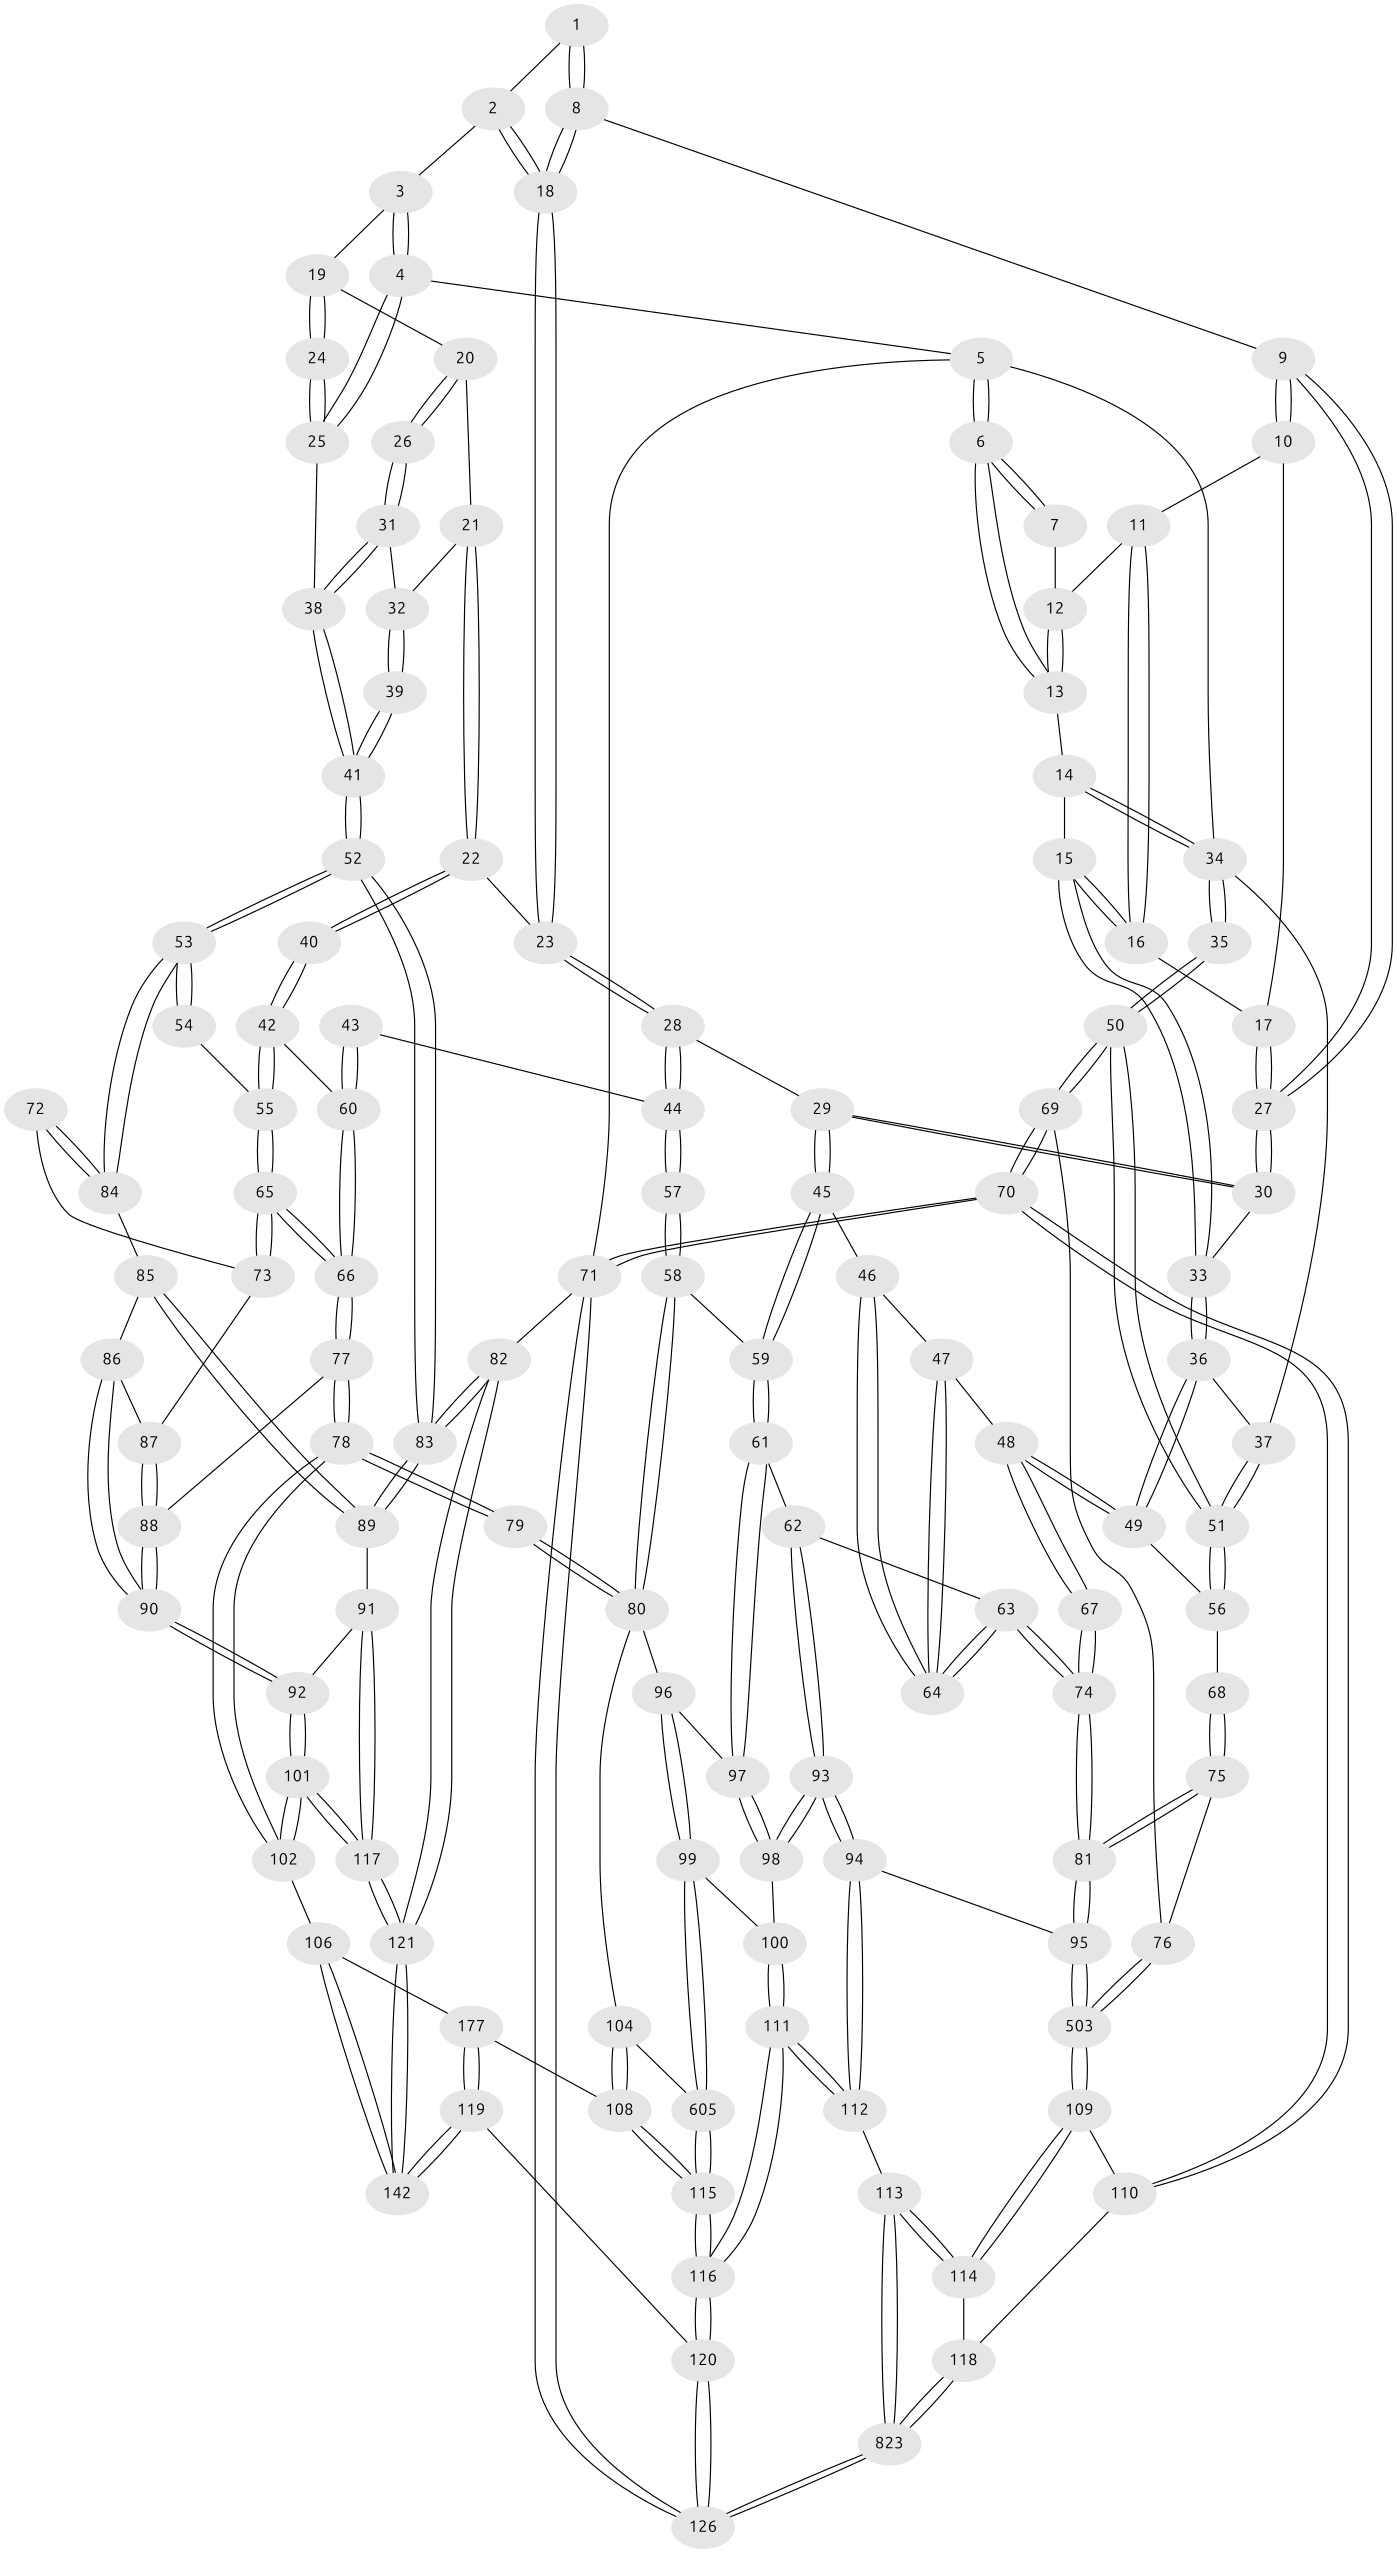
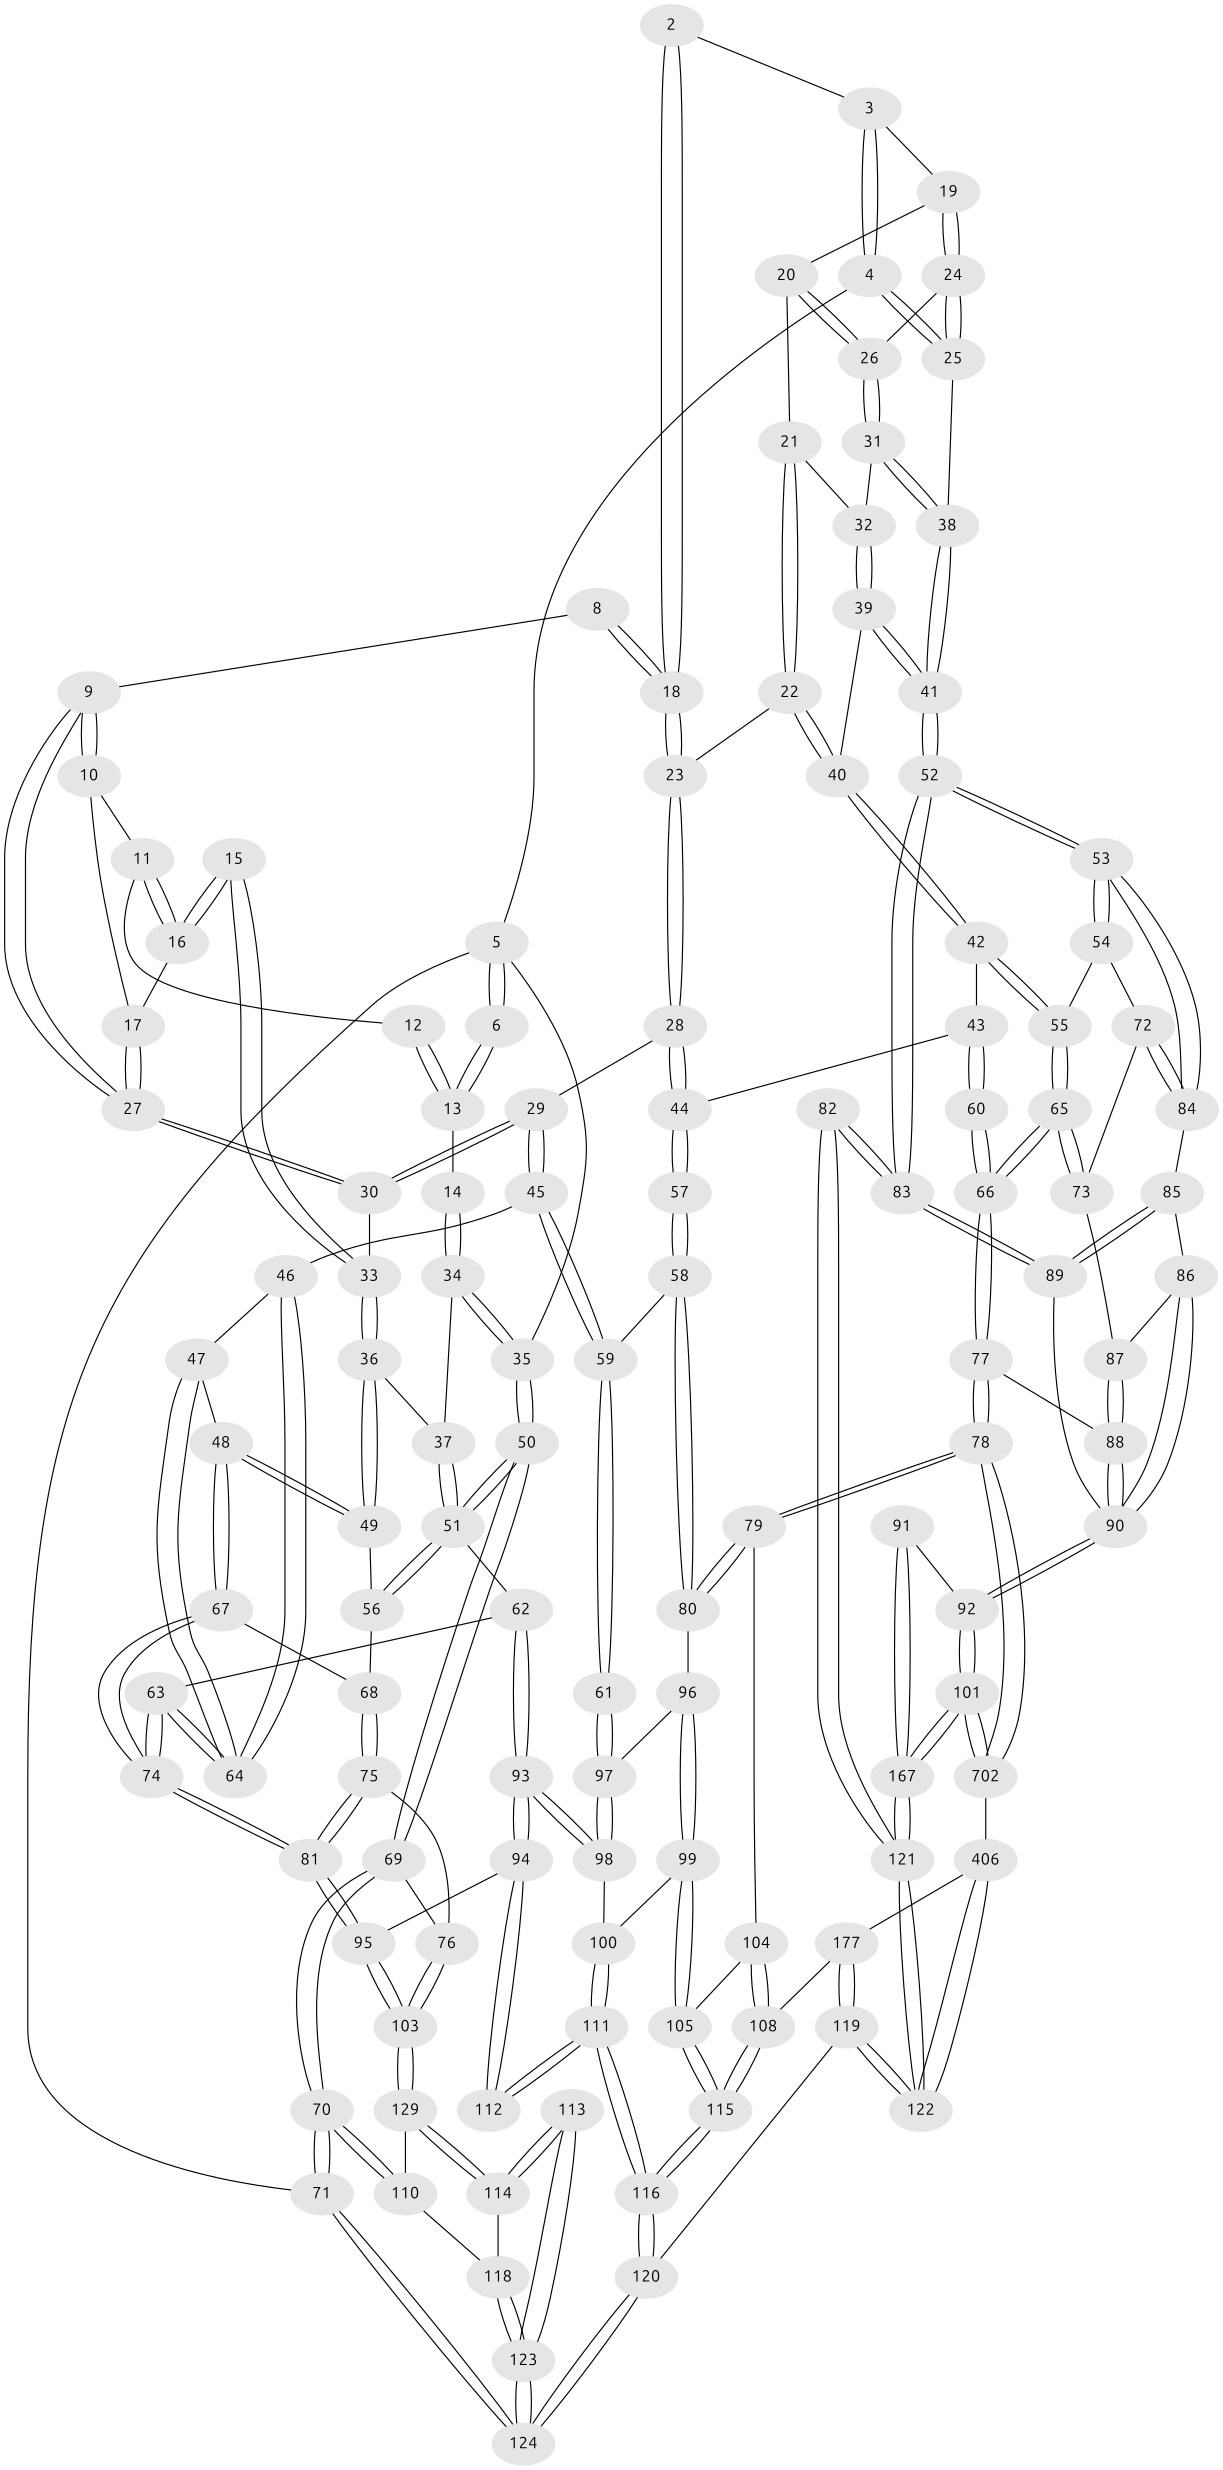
(577, 25) -> none
none -> (922, 308)
(1055, 526) -> none
(1208, 546) -> (586, 1146)
none -> (851, 693)
(1065, 818) -> none
none -> (1122, 985)
(308, 1068) -> (976, 985)
(544, 1318) -> none
(777, 1485) -> (487, 1568)
(367, 1568) -> (1058, 1396)
none -> (293, 1650)
(600, 1817) -> (754, 1735)
(284, 1860) -> (986, 1777)
(367, 1860) -> (902, 1777)
(319, 1944) -> (986, 1860)
(1080, 2027) -> (405, 2027)
(703, 2110) -> (680, 2027)
(1080, 2110) -> (405, 2110)
(872, 2152) -> none
(397, 2194) -> (921, 2110)
(890, 2444) -> (524, 2361)
(703, 2527) -> (524, 2444)
